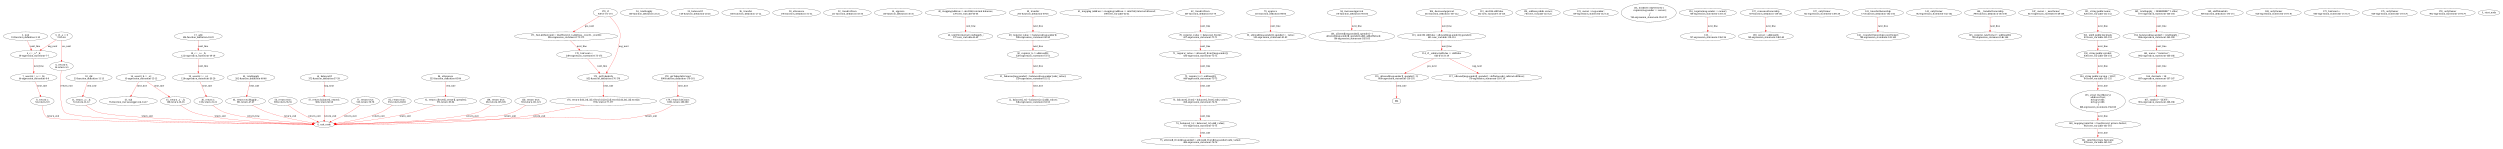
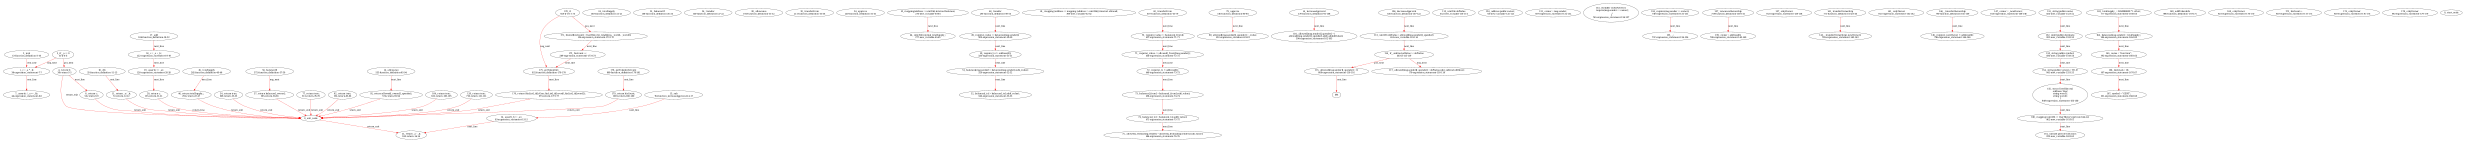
(38, 89) -> (77, 83)
(135, 89) -> (602, 113)
(245, 121) -> (358, 126)
